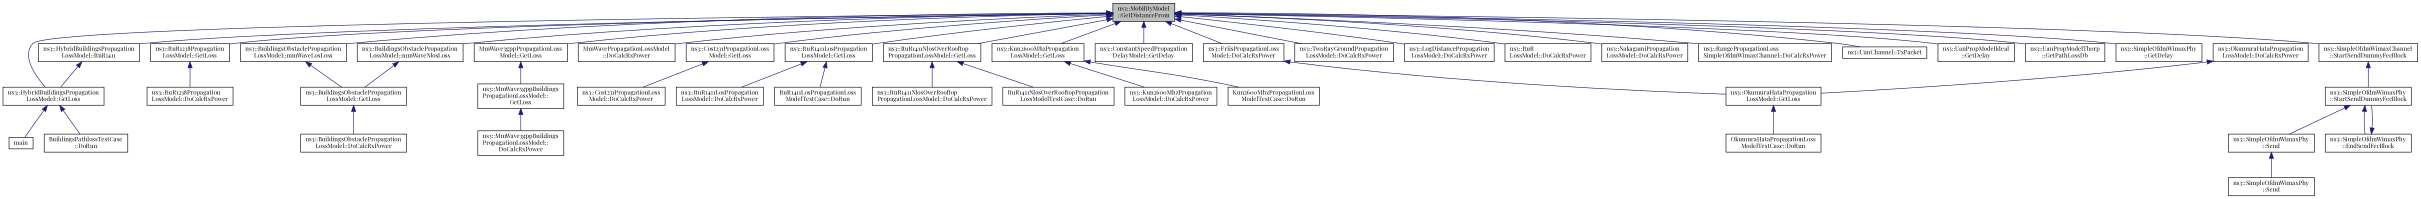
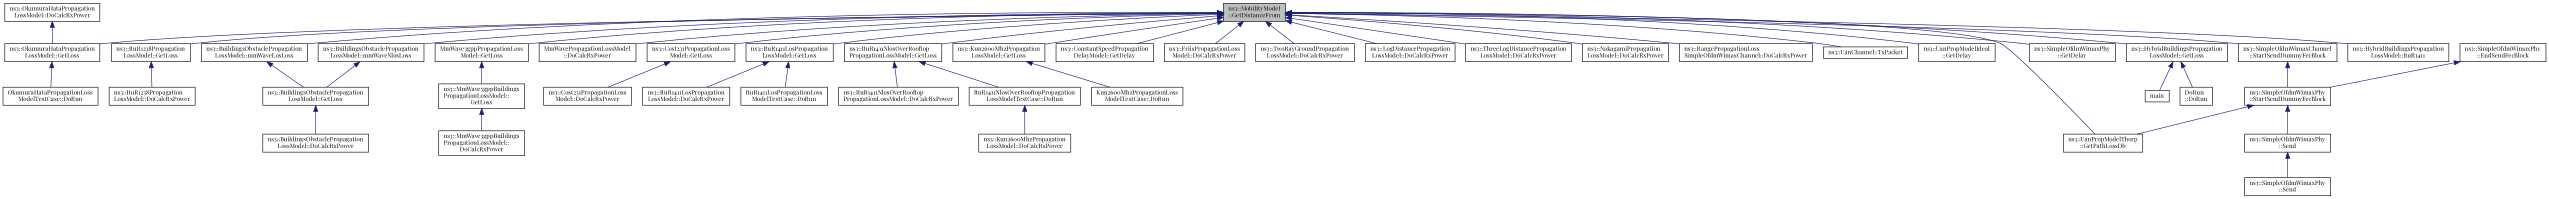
(1548, 53) -> (1519, 53)
(1107, 75) -> (1025, 123)
(69, 77) -> none
(1508, 83) -> (658, 21)
(2364, 123) -> (2192, 120)
(86, 143) -> (2196, 96)
